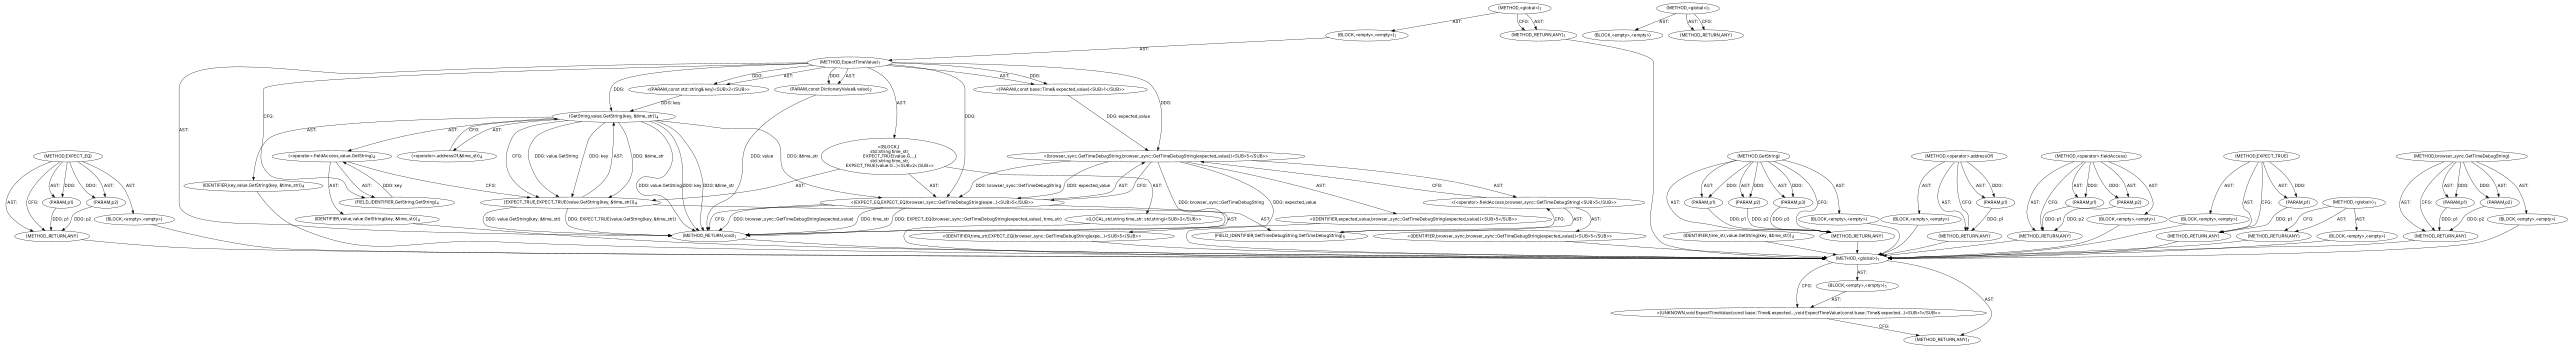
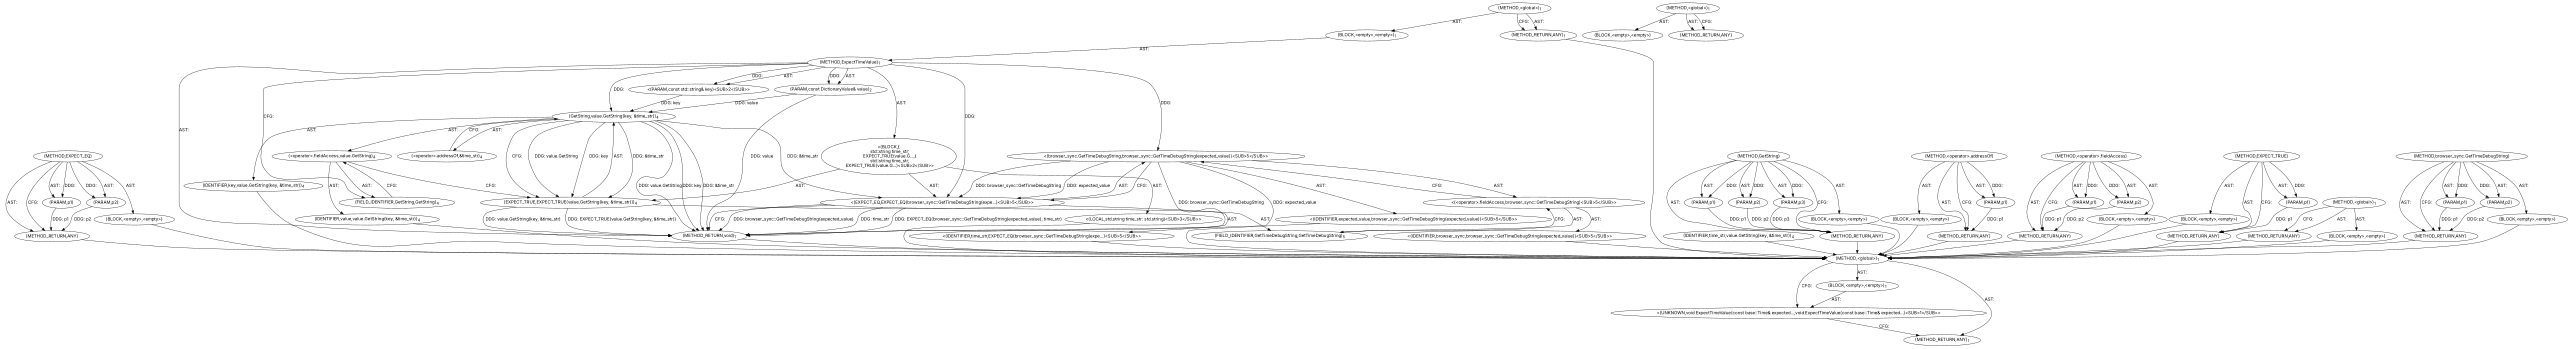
(1060, 90) -> none
none -> (724, 103)
(392, 186) -> (392, 186)
